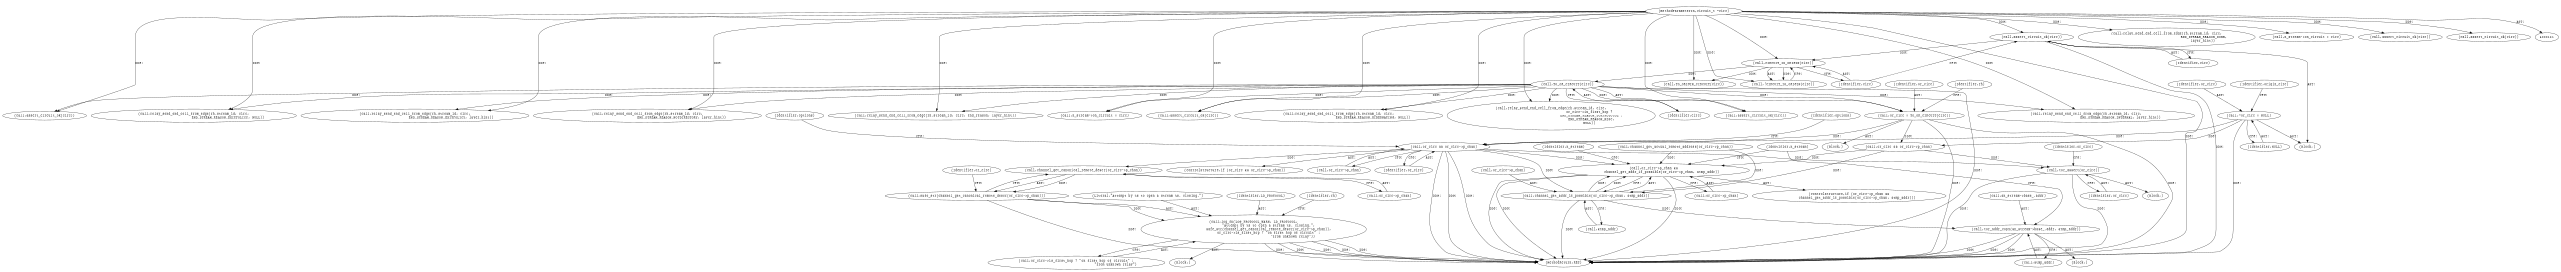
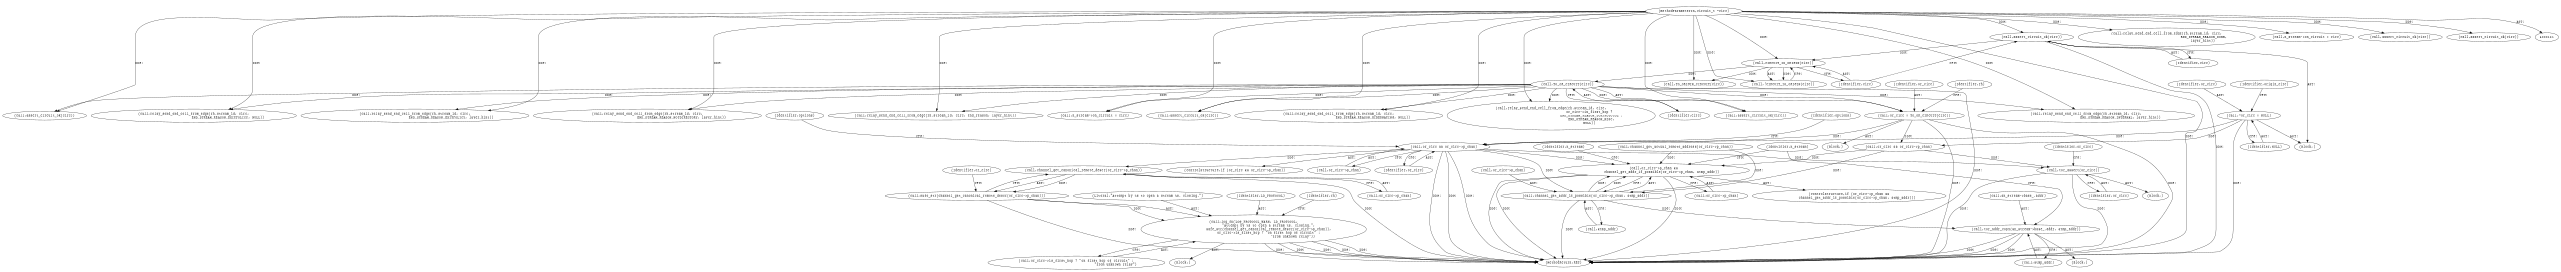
none -> (1342, 188)
